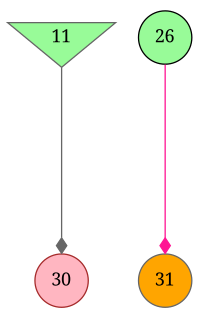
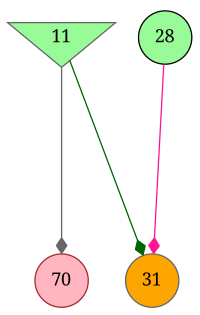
(165, 38) -> (165, 38)
none -> (104, 150)
(62, 281) -> (62, 281)
